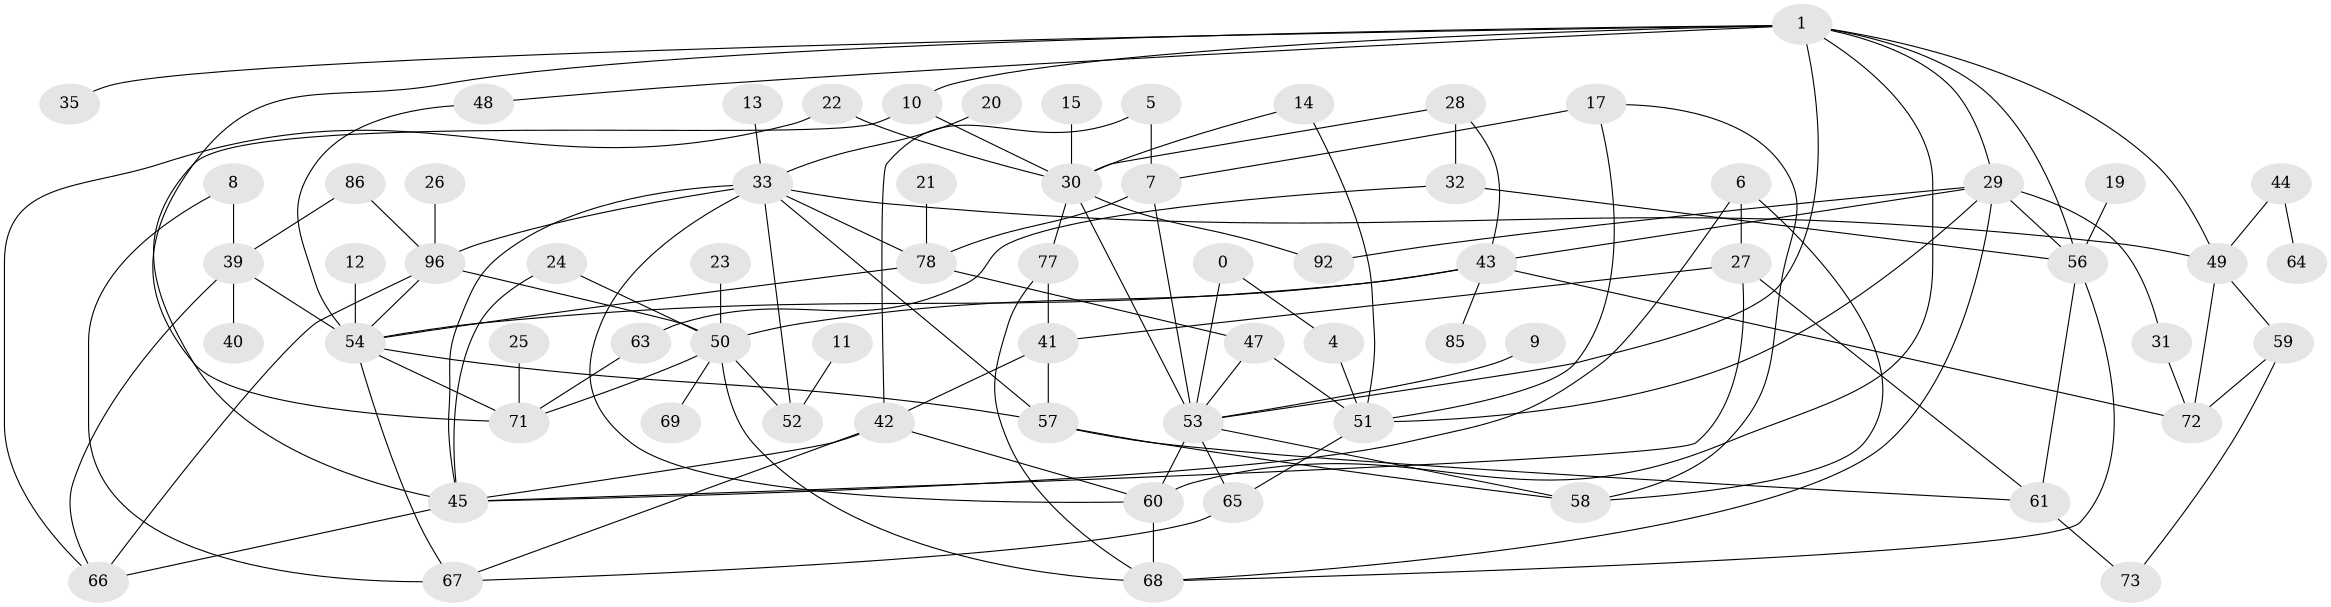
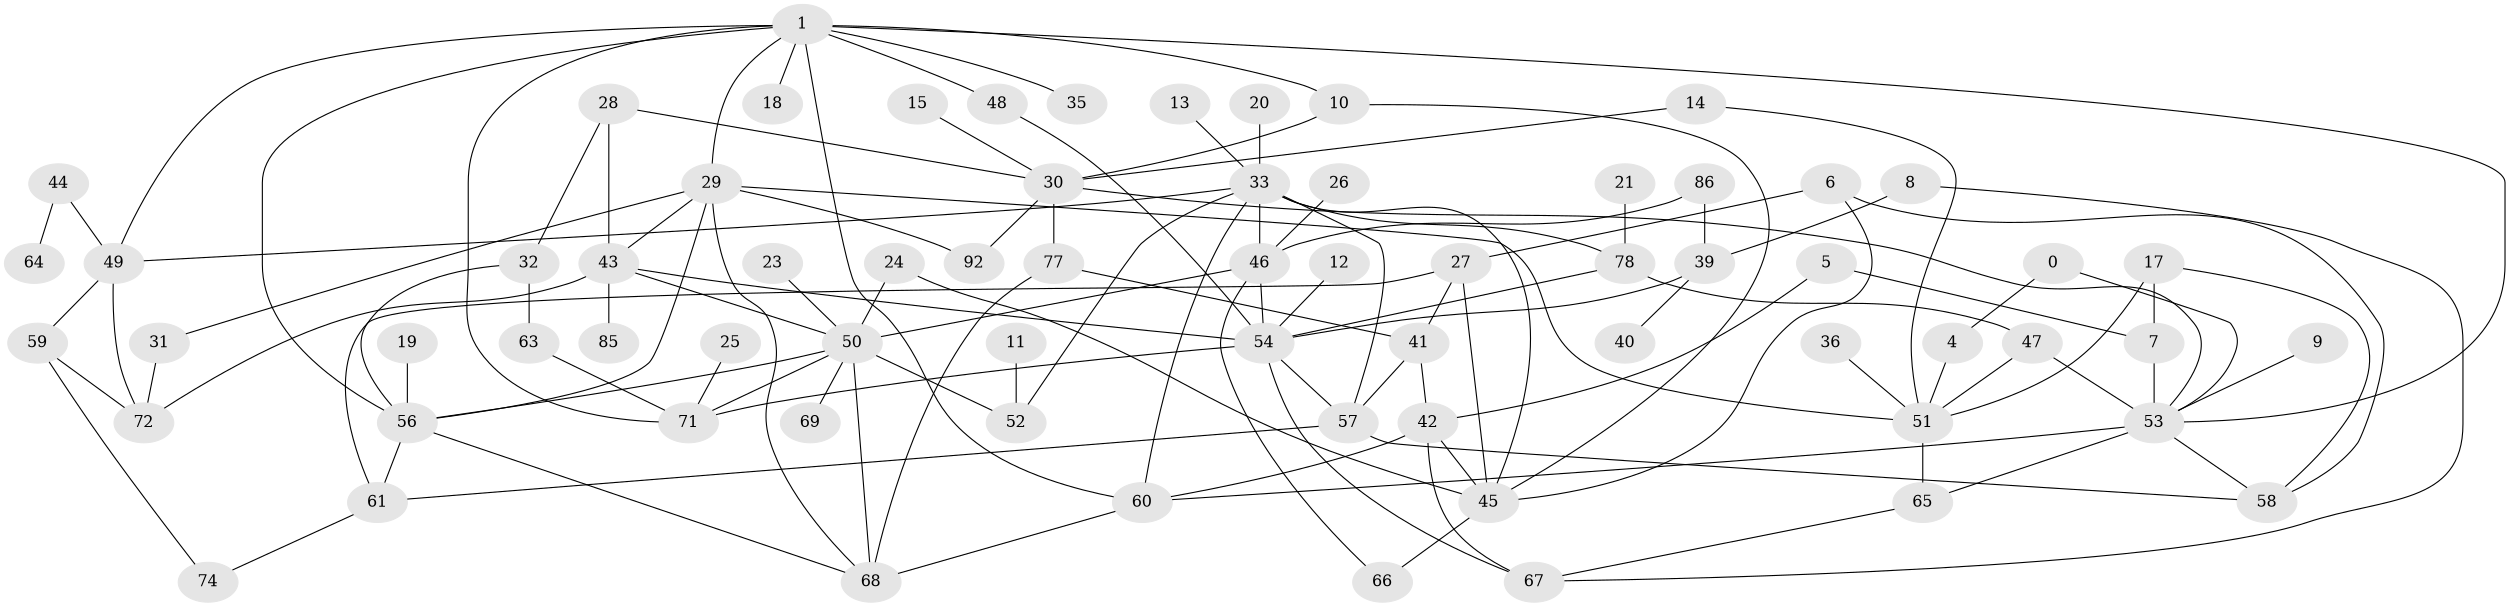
none -> (773, 104)
(832, 104) -> none
(1040, 225) -> none
(435, 263) -> (1260, 263)
none -> (1831, 343)
none -> (641, 386)
(109, 408) -> none
(2131, 582) -> (208, 582)
